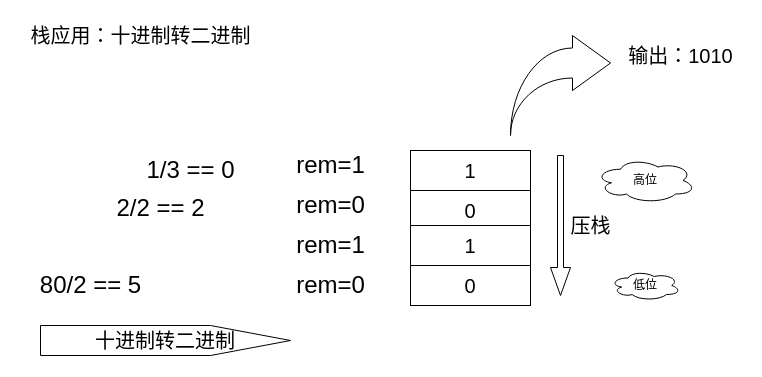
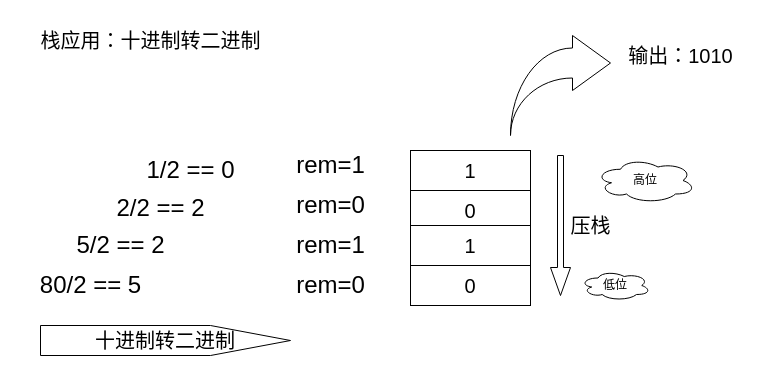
(141, 36) -> (151, 41)
(191, 171) -> (191, 171)
none -> (121, 246)
(646, 286) -> (616, 286)
